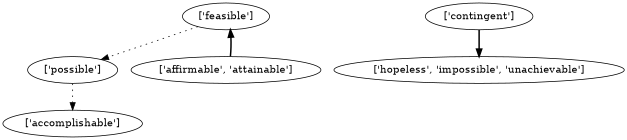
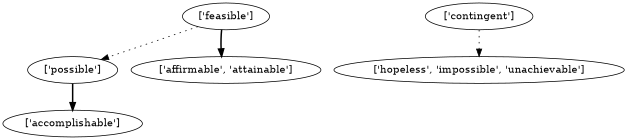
(479, 40) -> (479, 40)
(231, 47) -> (221, 39)
(73, 93) -> (73, 93)
